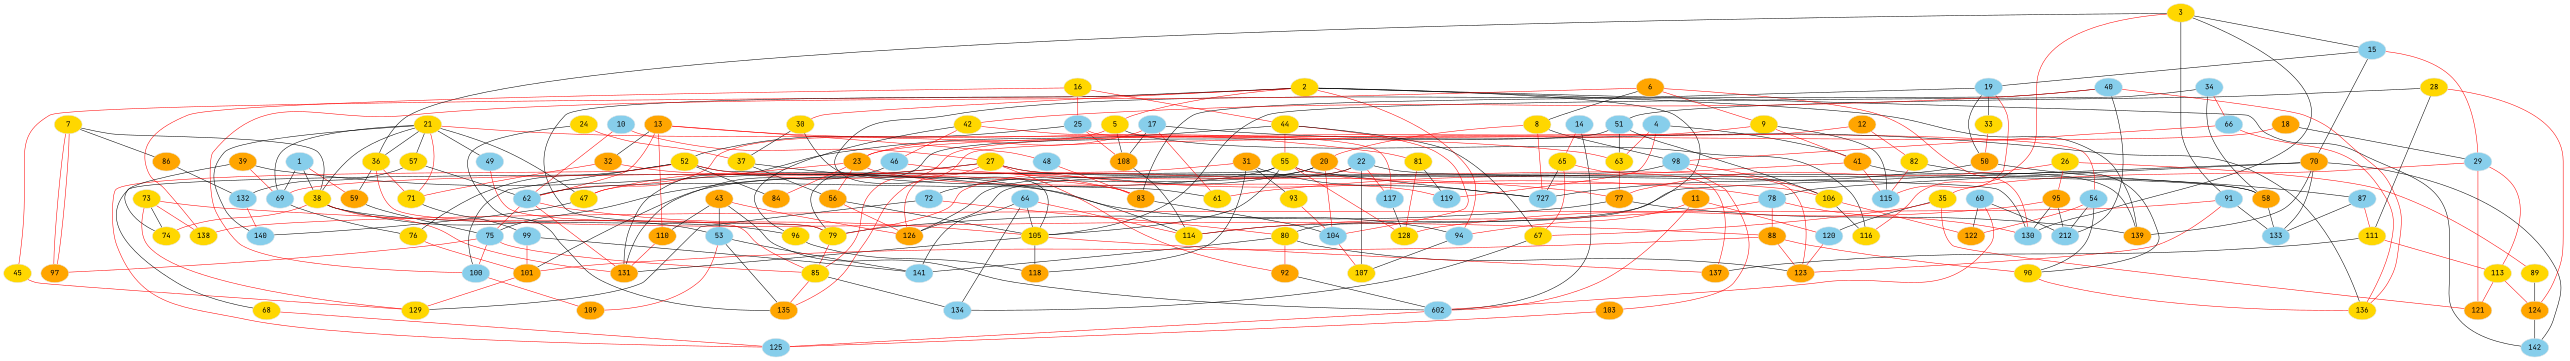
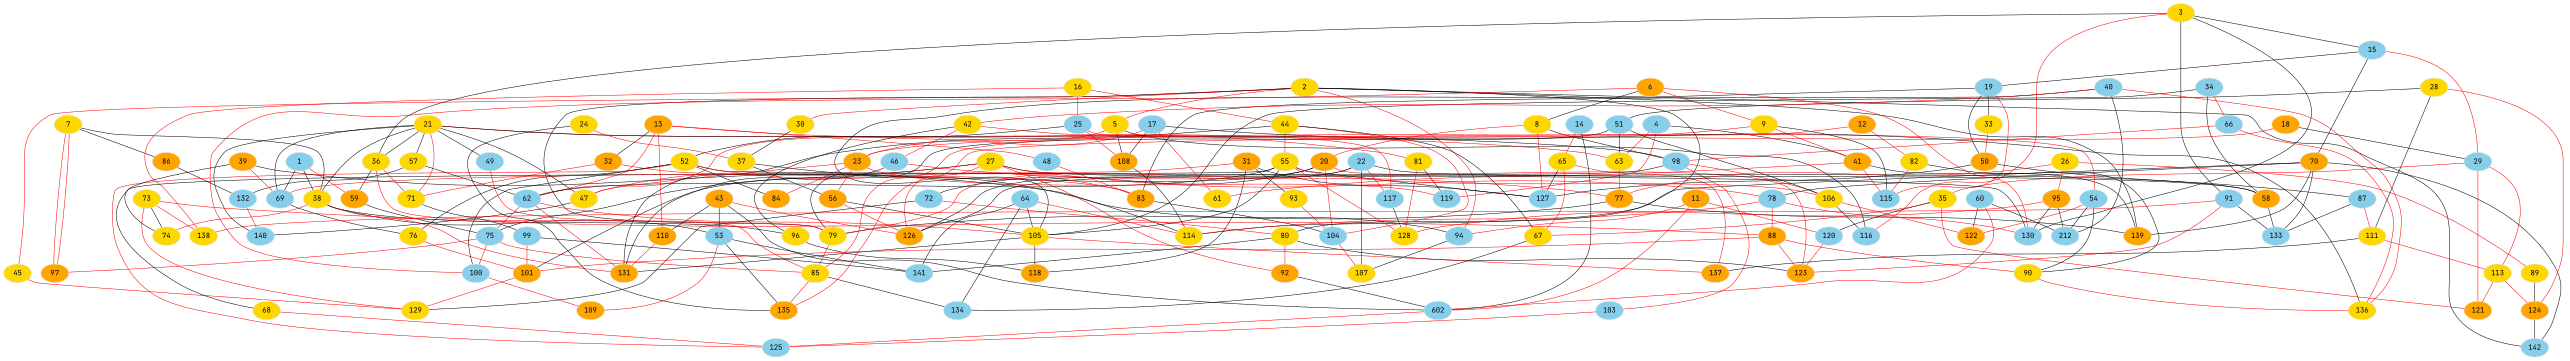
(621, 125) -> none
none -> (1053, 136)
(995, 185) -> none
(1543, 199) -> (1543, 199)
(1866, 236) -> (1866, 236)
(1609, 311) -> (1609, 311)
